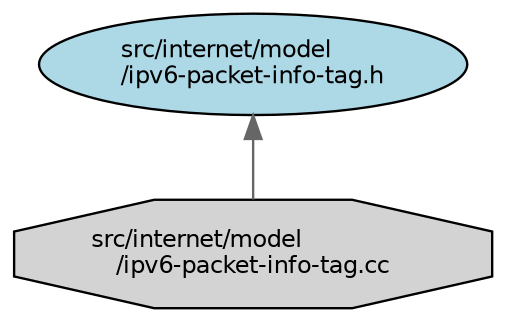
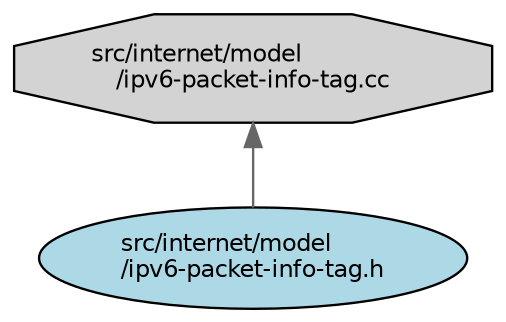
(253, 169) -> (253, 177)
